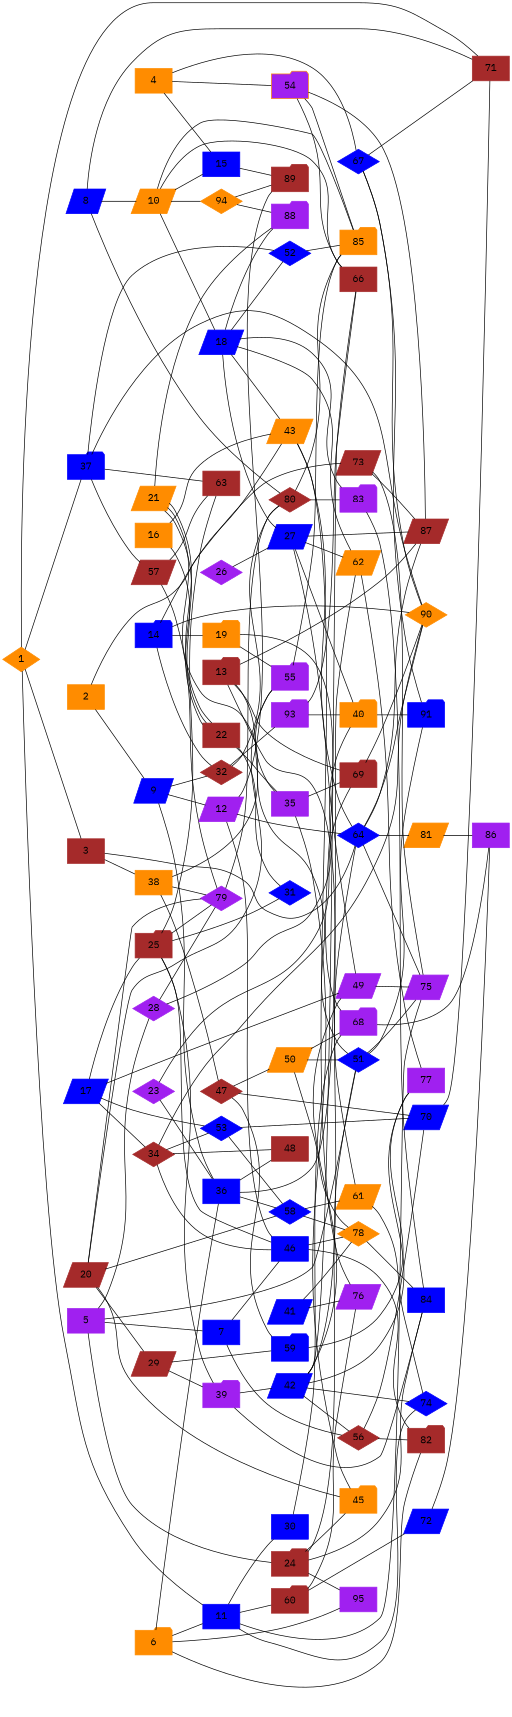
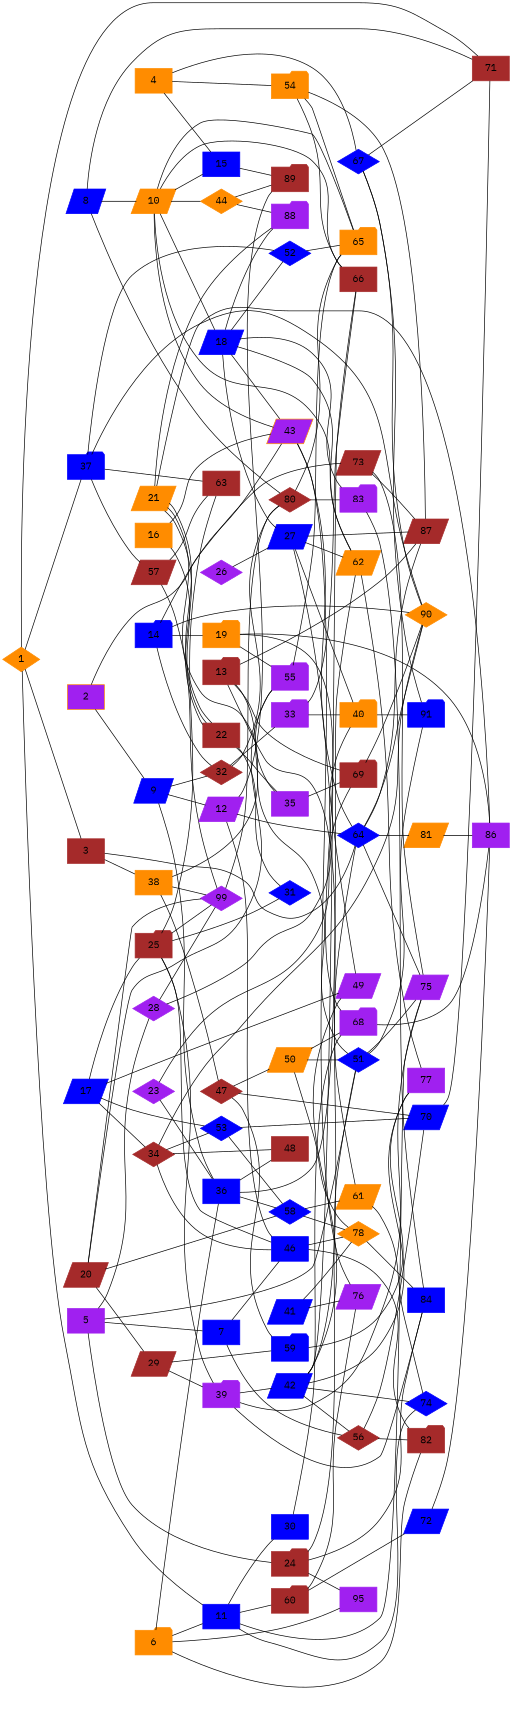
(290, 86) -> (290, 86)
(221, 201) -> (221, 201)
(358, 242) -> (358, 242)
none -> (173, 331)
none -> (240, 384)
none -> (428, 388)
(290, 431) -> (290, 431)
none -> (421, 674)
(86, 697) -> (86, 697)
(290, 715) -> (290, 715)
(221, 898) -> (221, 898)
(392, 987) -> (392, 1277)
(358, 1501) -> none
